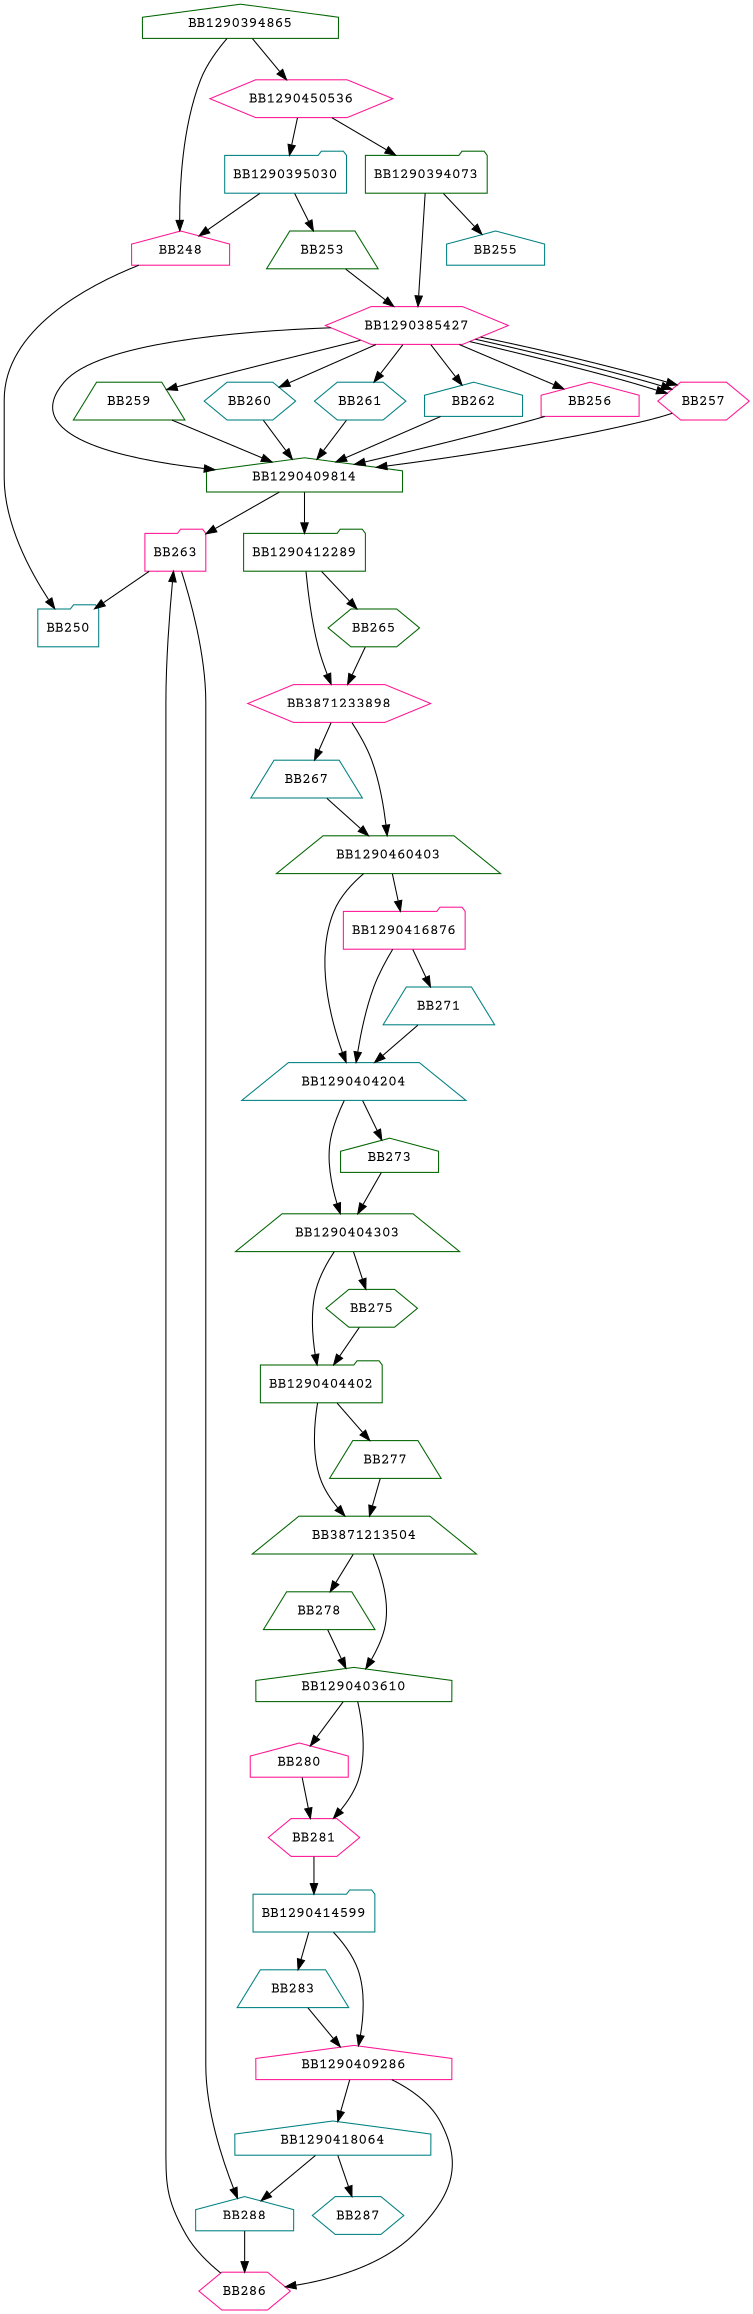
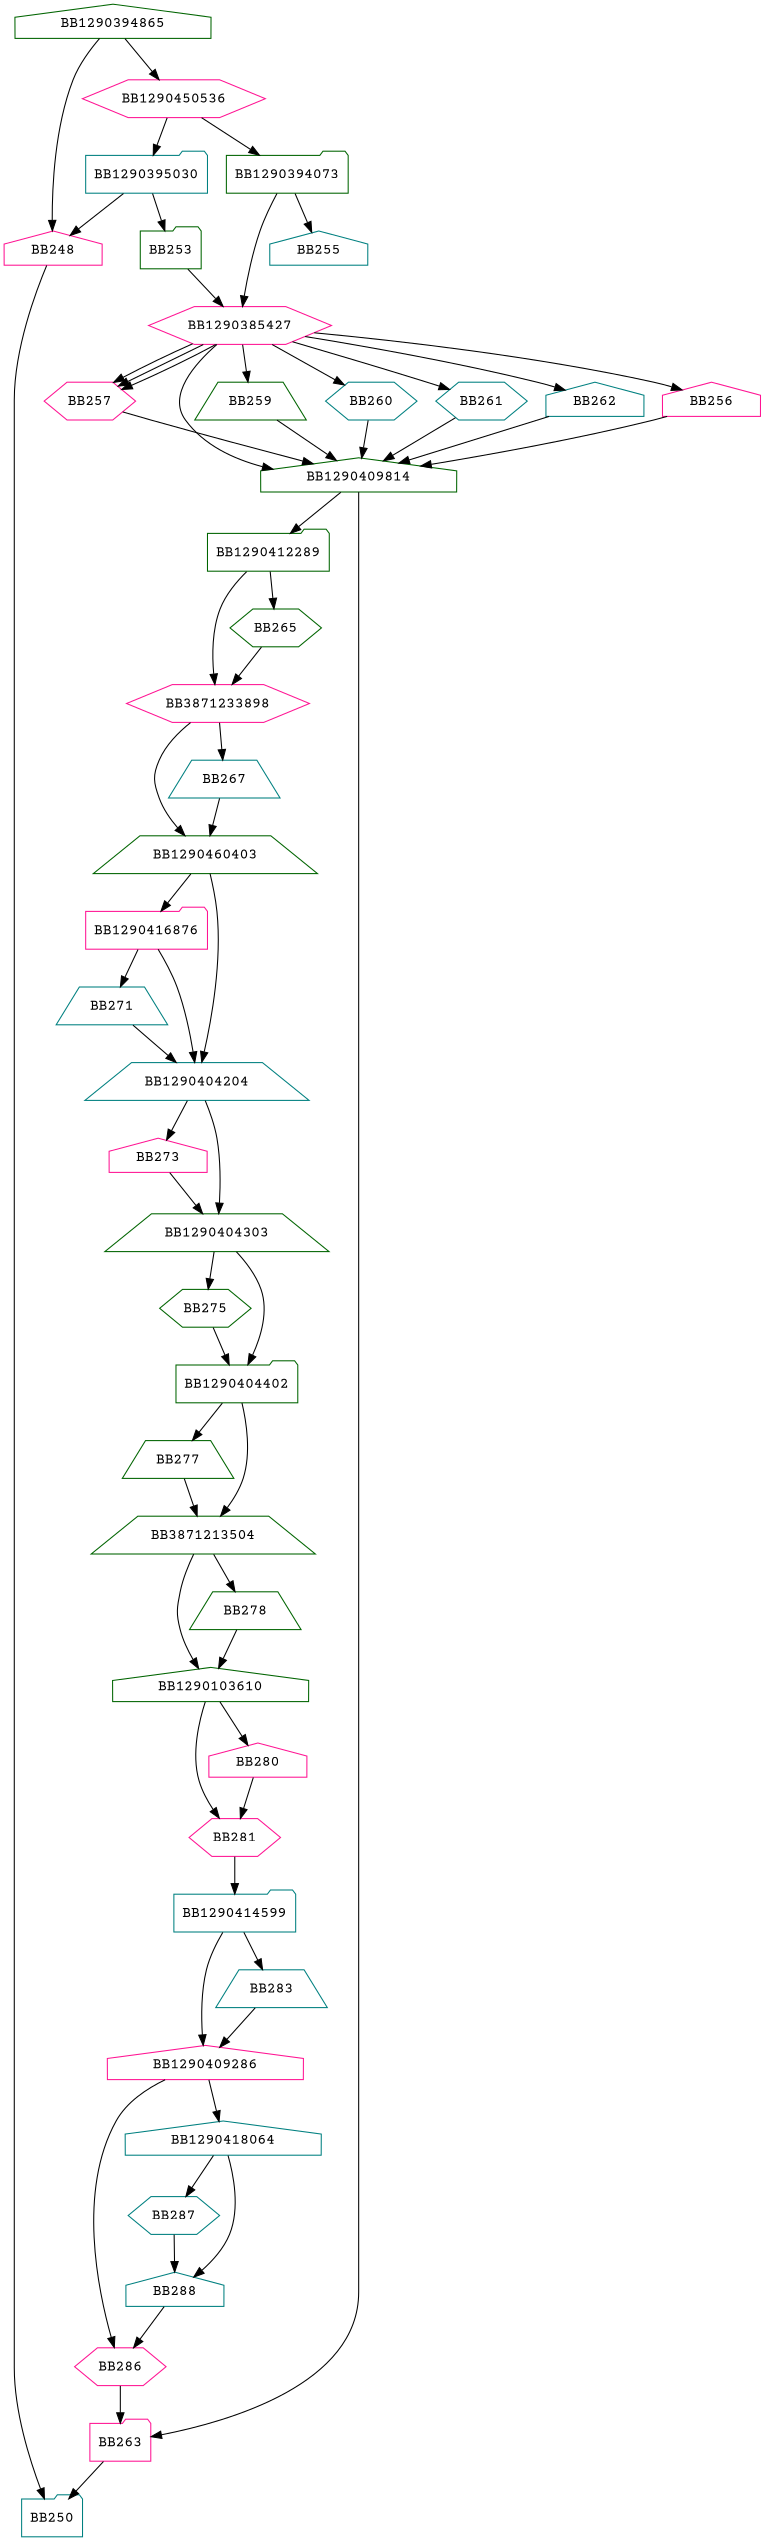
(322, 250) -> (171, 250)
(390, 1157) -> (158, 1157)
(206, 1380) -> (174, 2248)
(354, 1686) -> (211, 1686)
